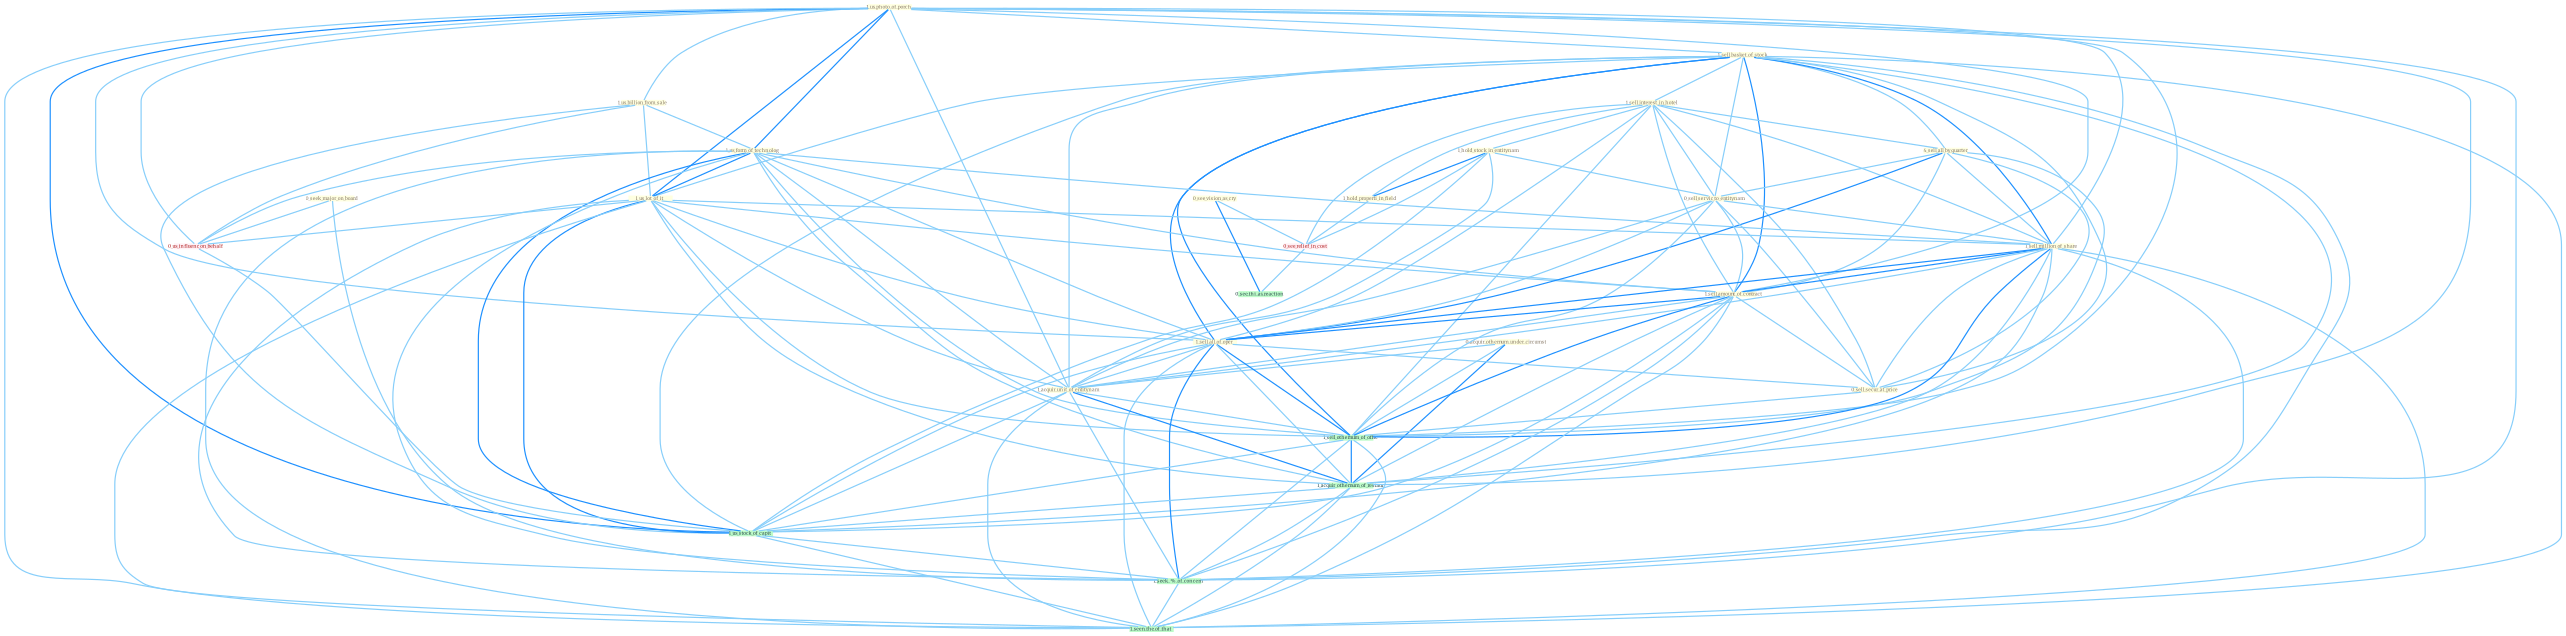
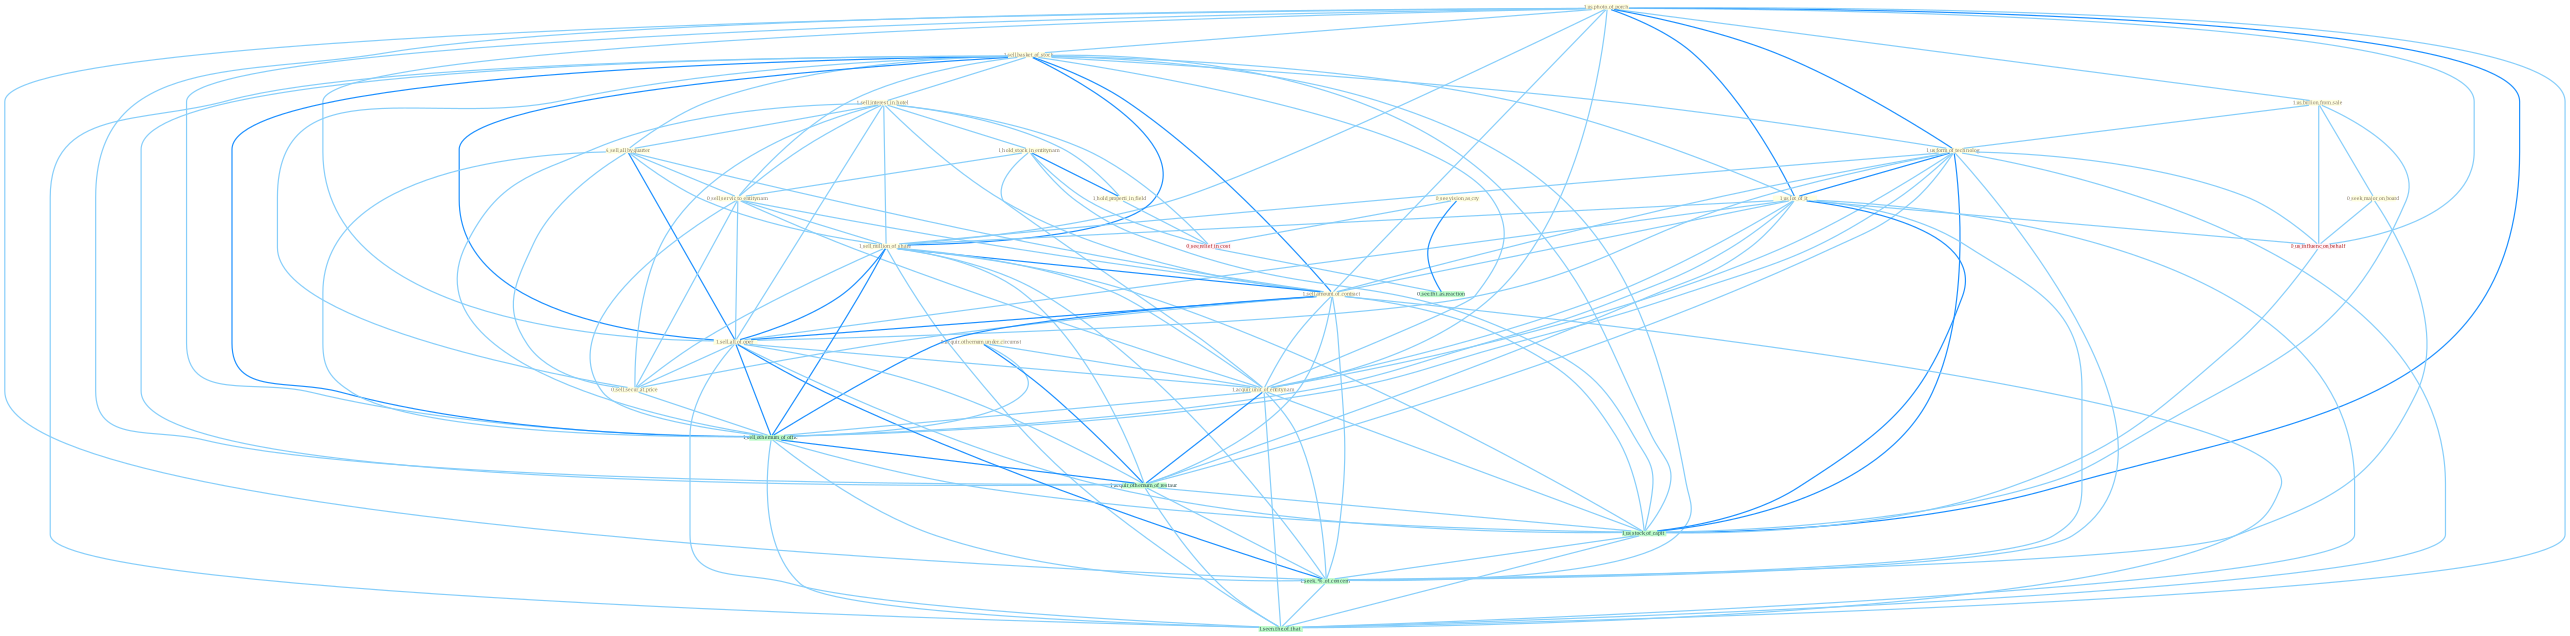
none -> (1500, 90)
(646, 144) -> (2346, 151)
